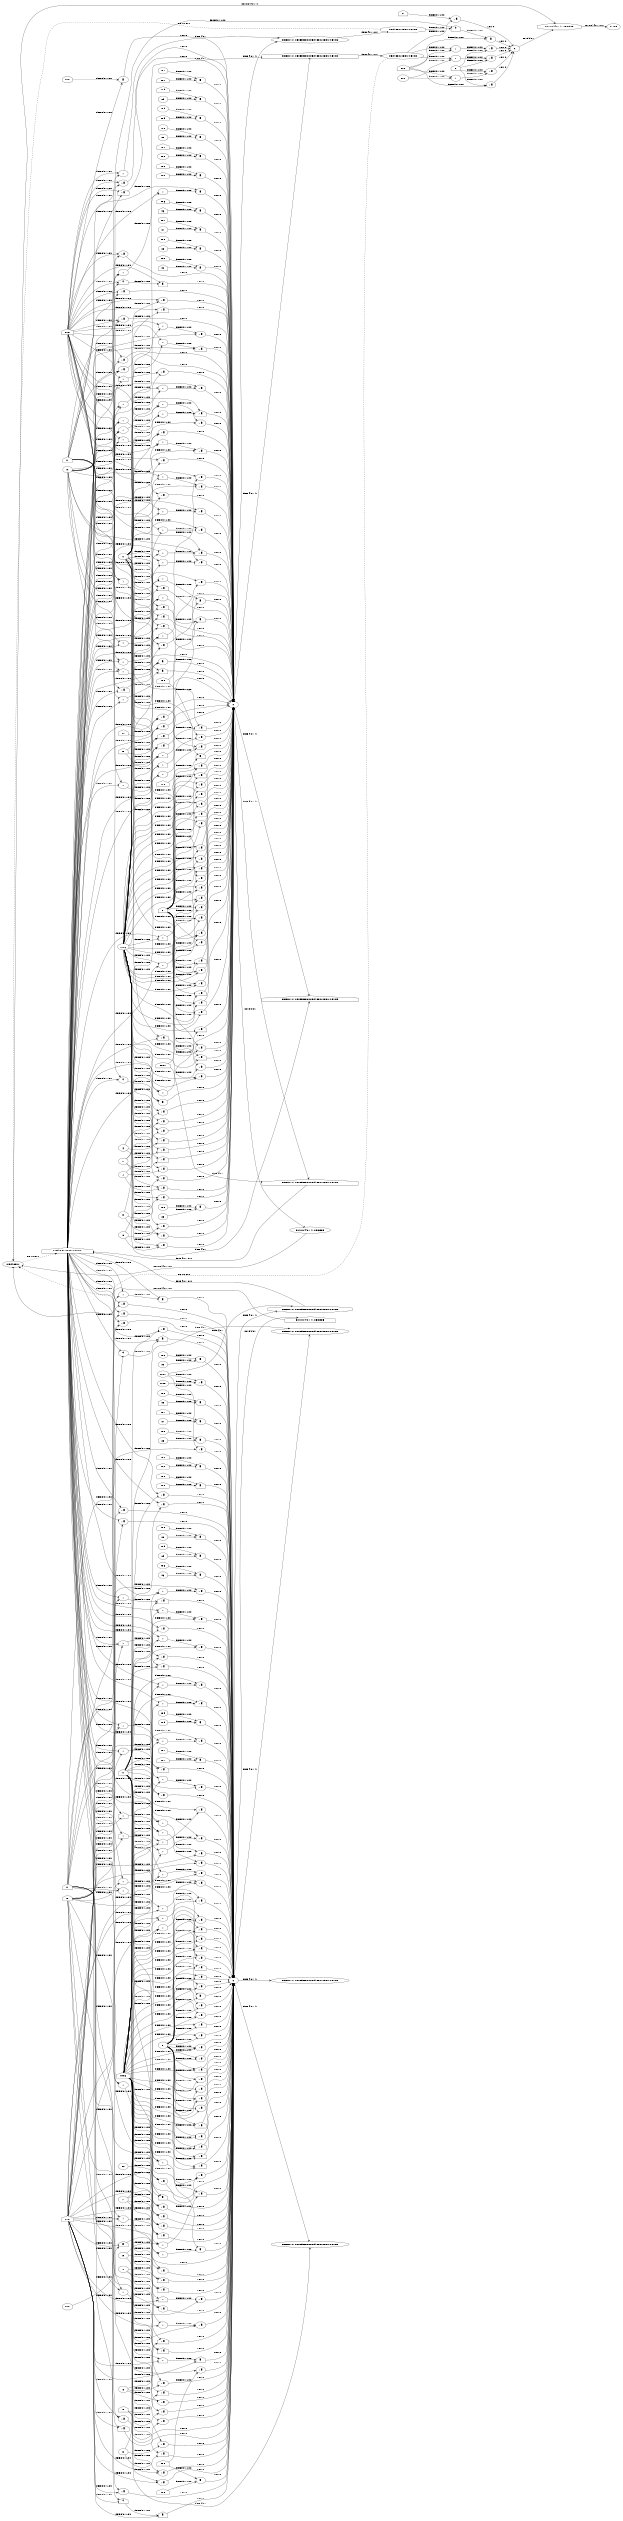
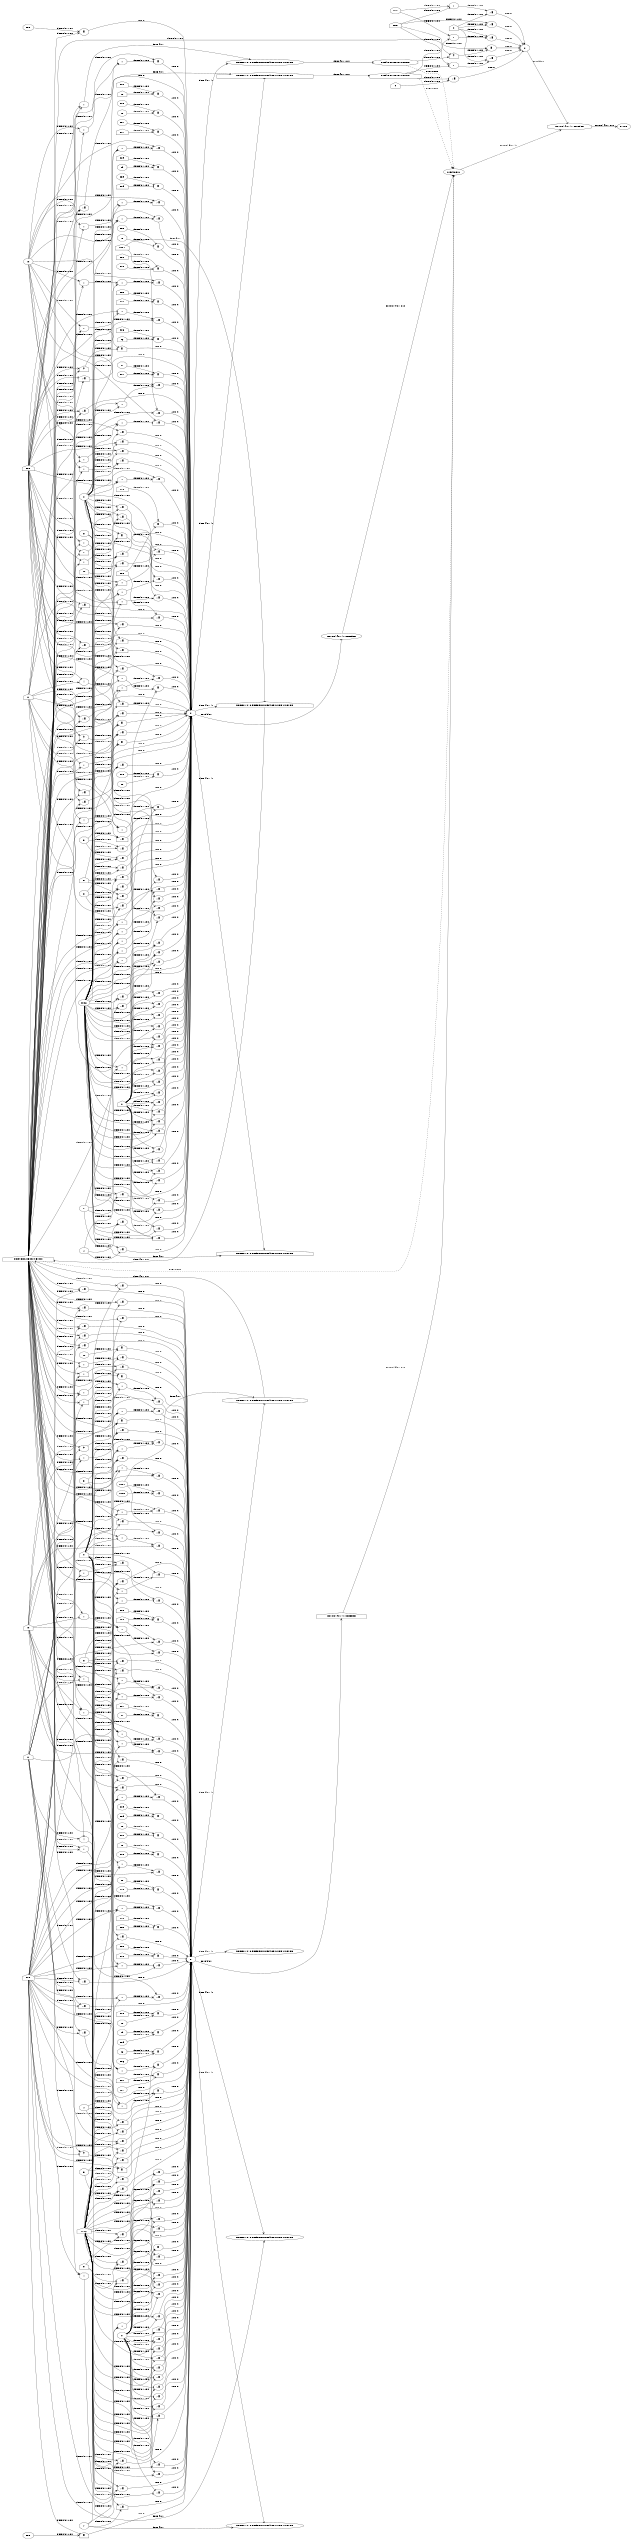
(403, 56) -> (396, 76)
(38, 1258) -> (441, 903)
